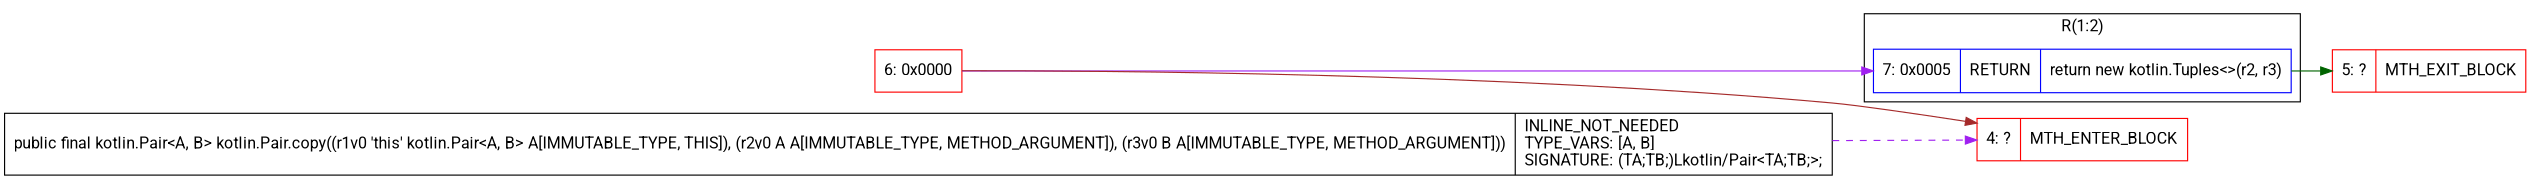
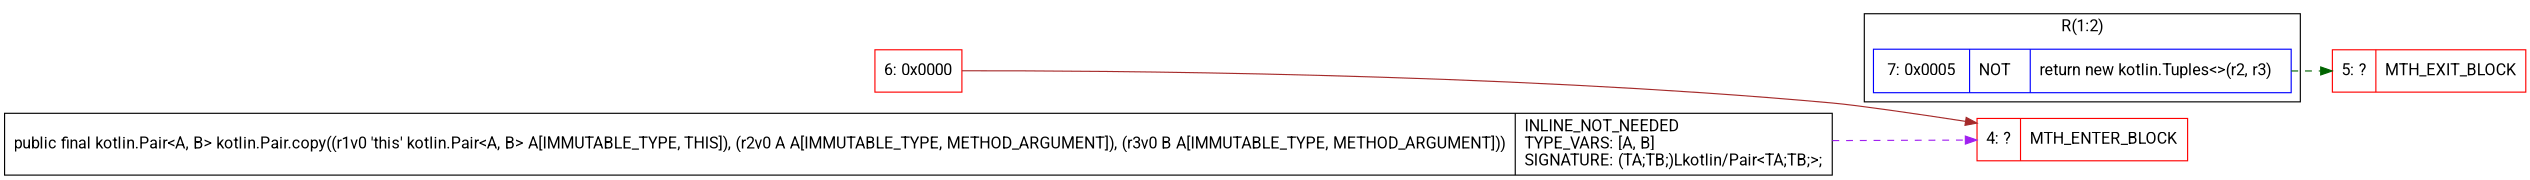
(2000, 70) -> (1995, 70)
(1412, 71) -> none
(2307, 71) -> (2307, 71)
